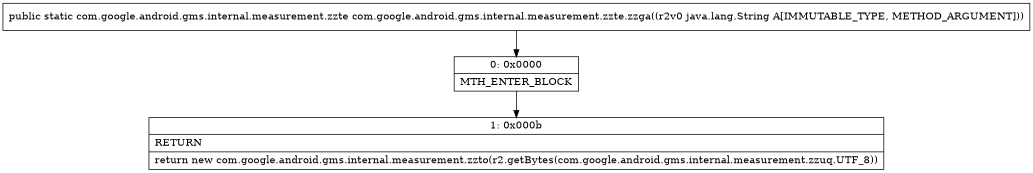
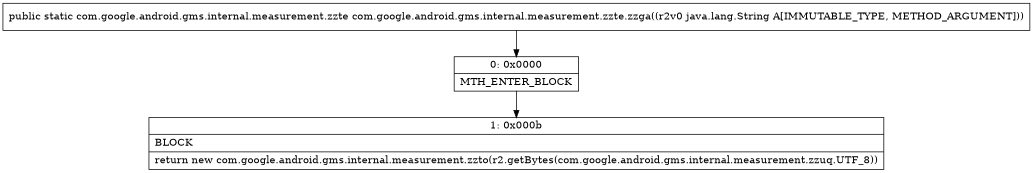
(179, 143) -> (174, 143)
